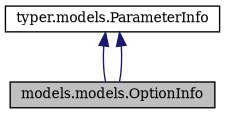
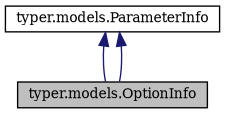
(113, 95) -> (113, 95)
